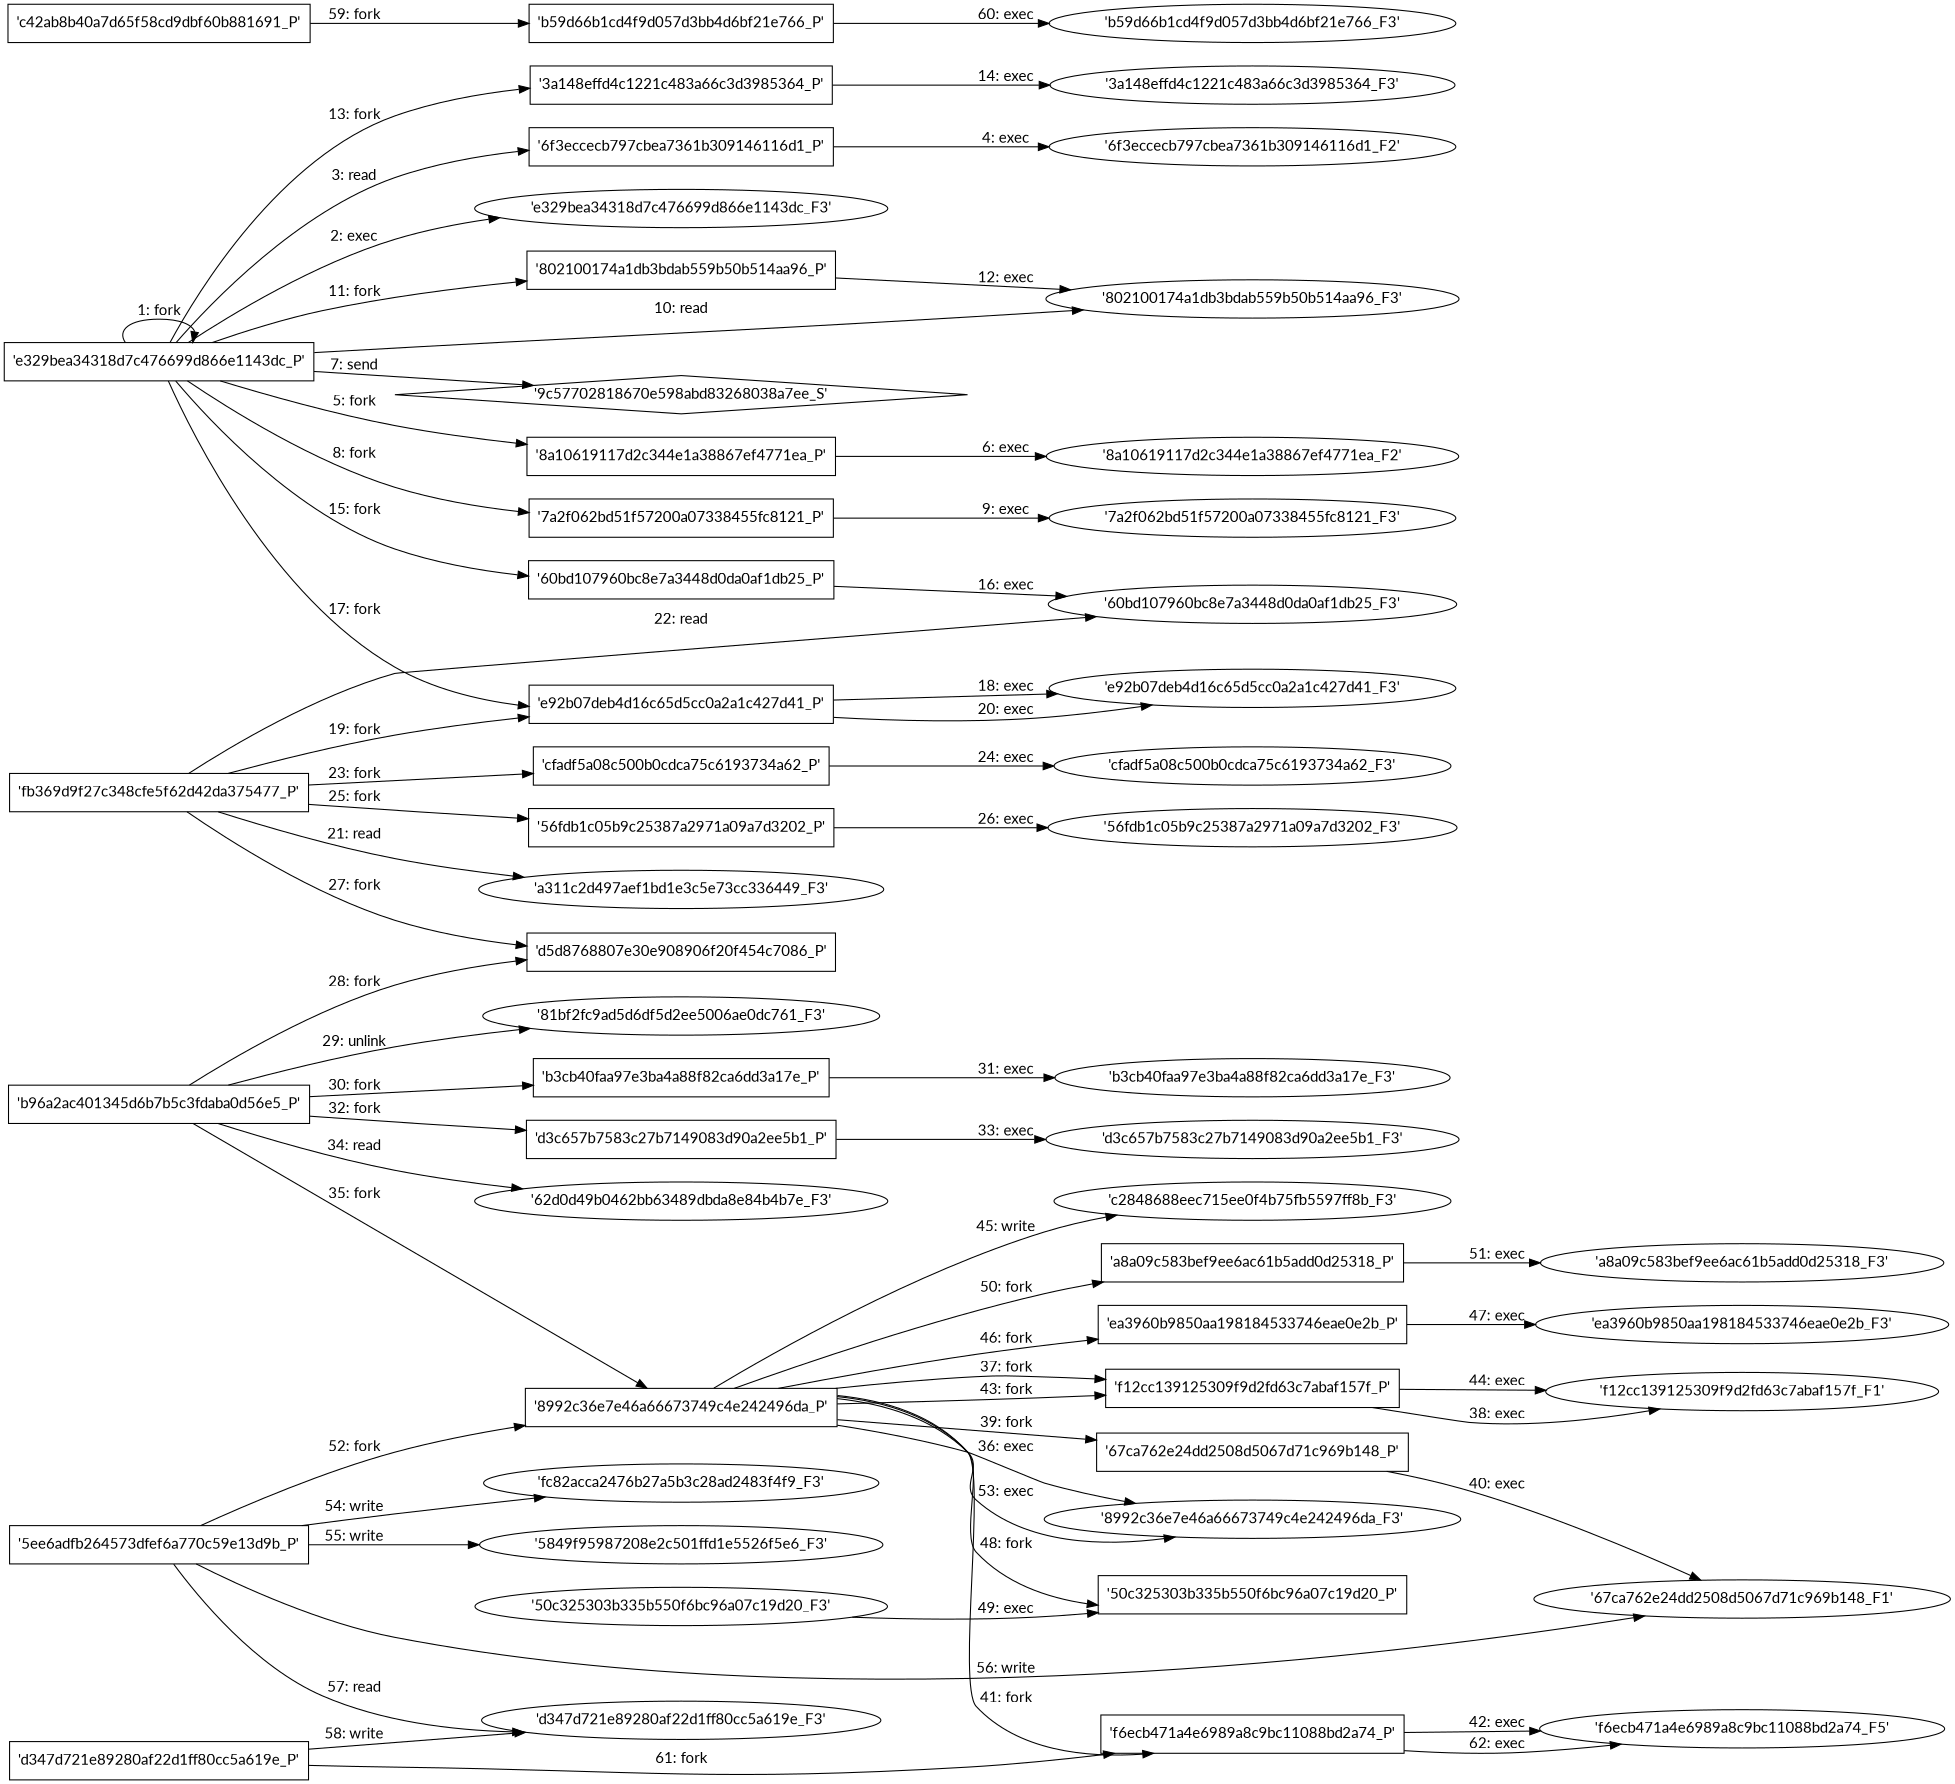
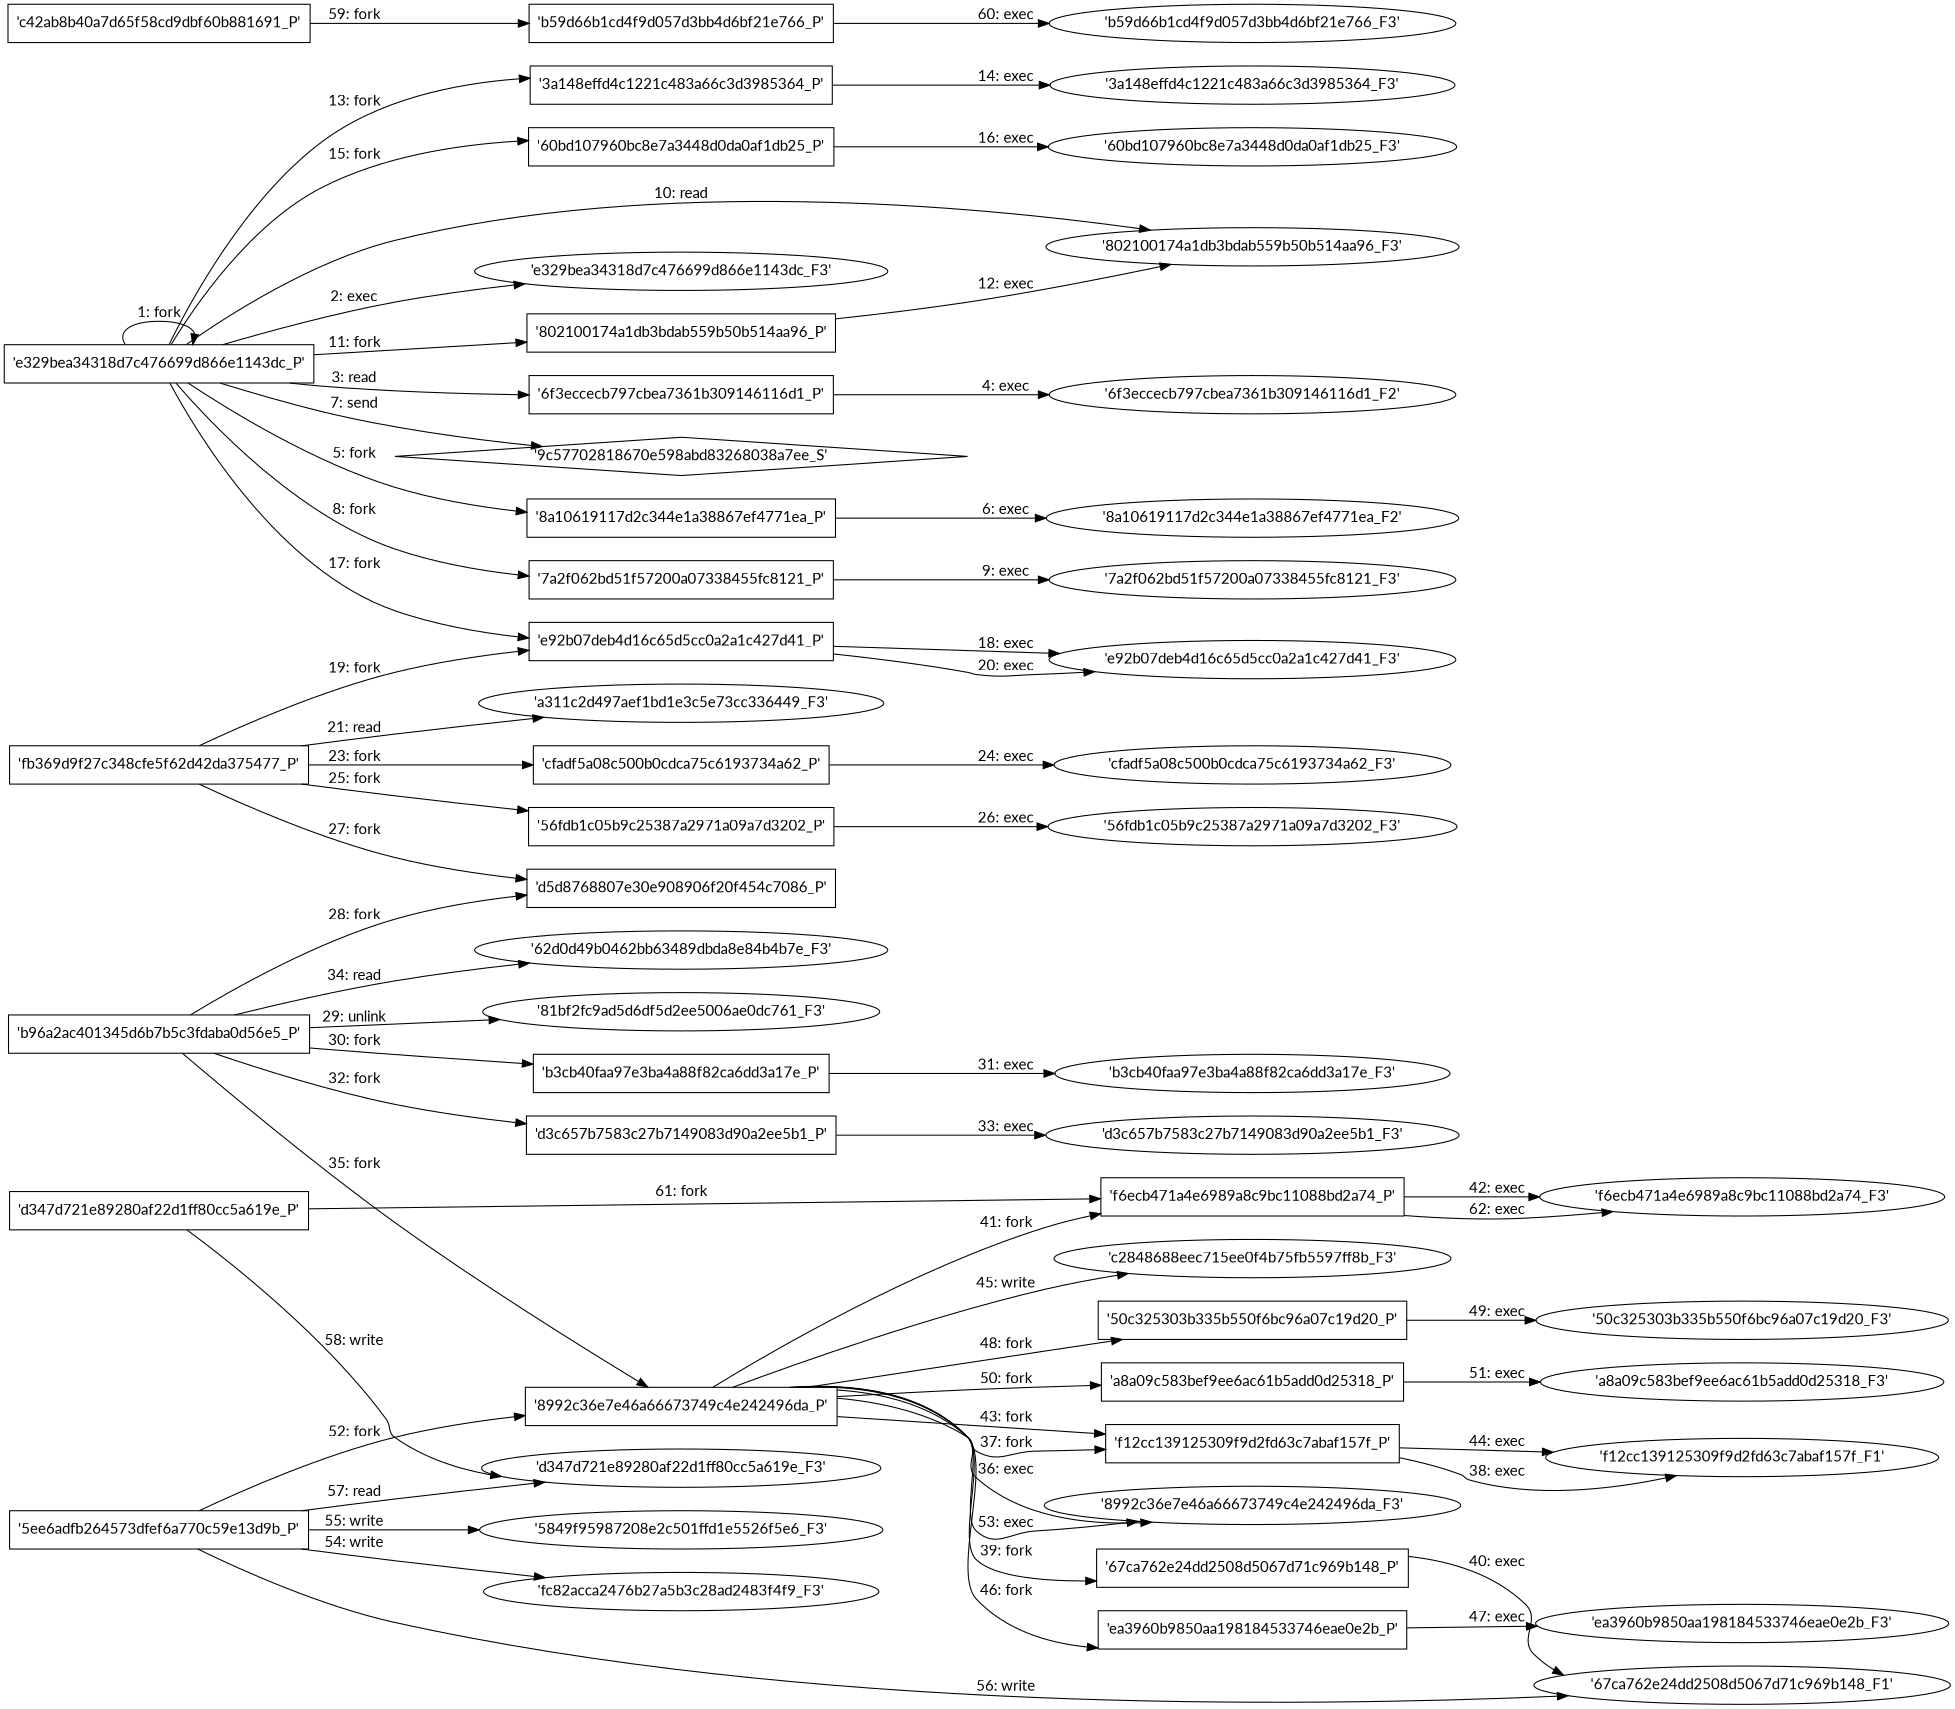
(626, 654) -> none
(958, 1619) -> (1466, 1320)
(1742, 1729) -> (1742, 1197)
